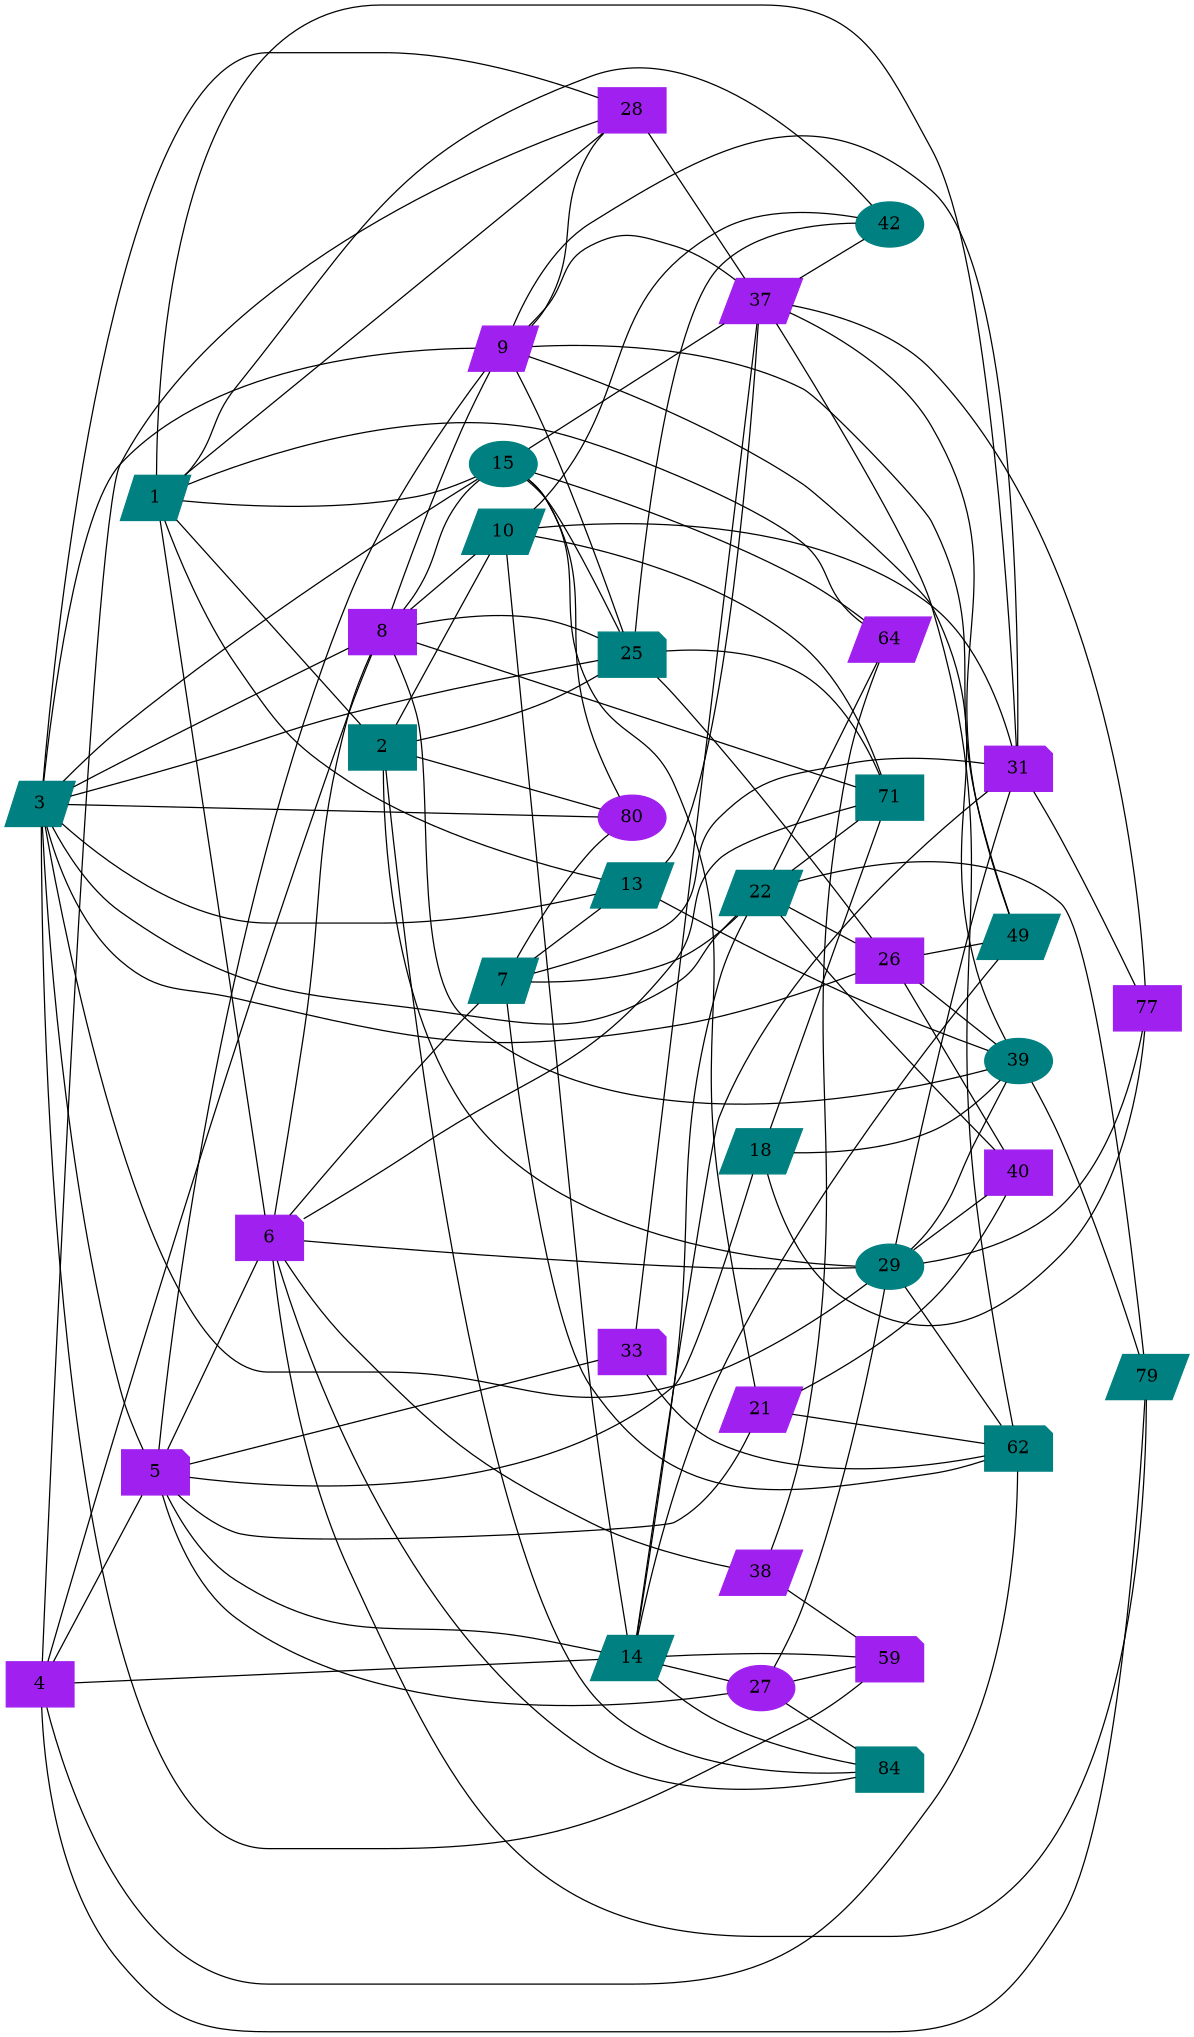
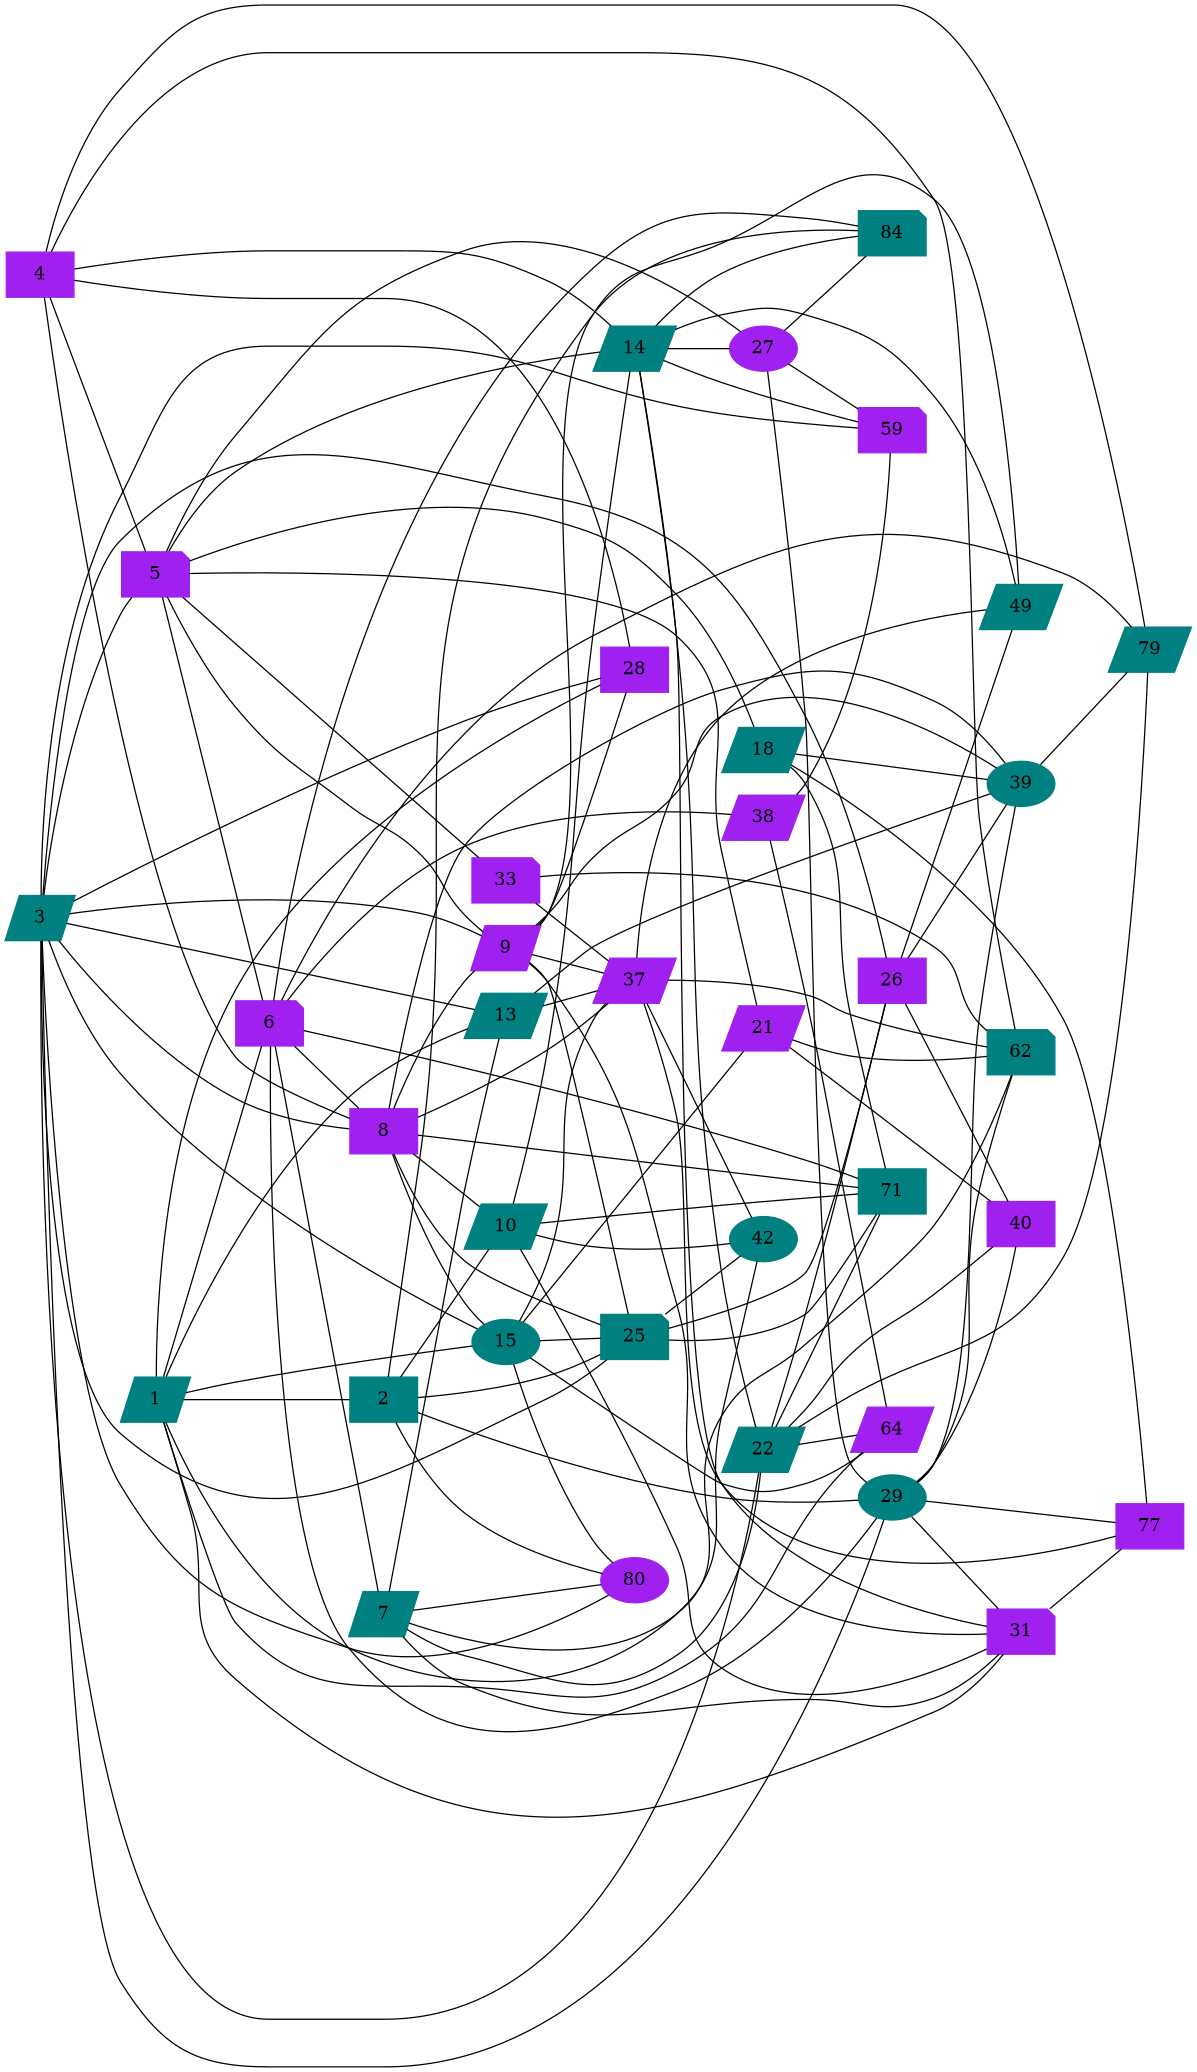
(697, 206) -> (518, 1068)
